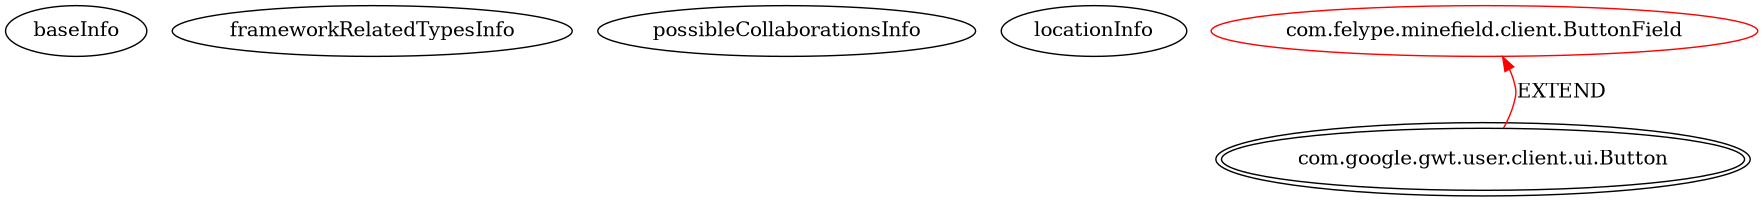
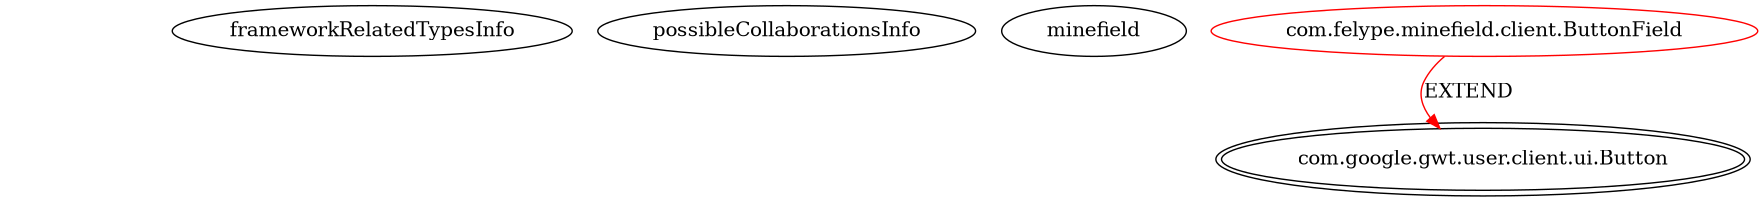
(76, 31) -> none
(1094, 31) -> (1094, 31)
(1515, 99) -> (1423, 84)
